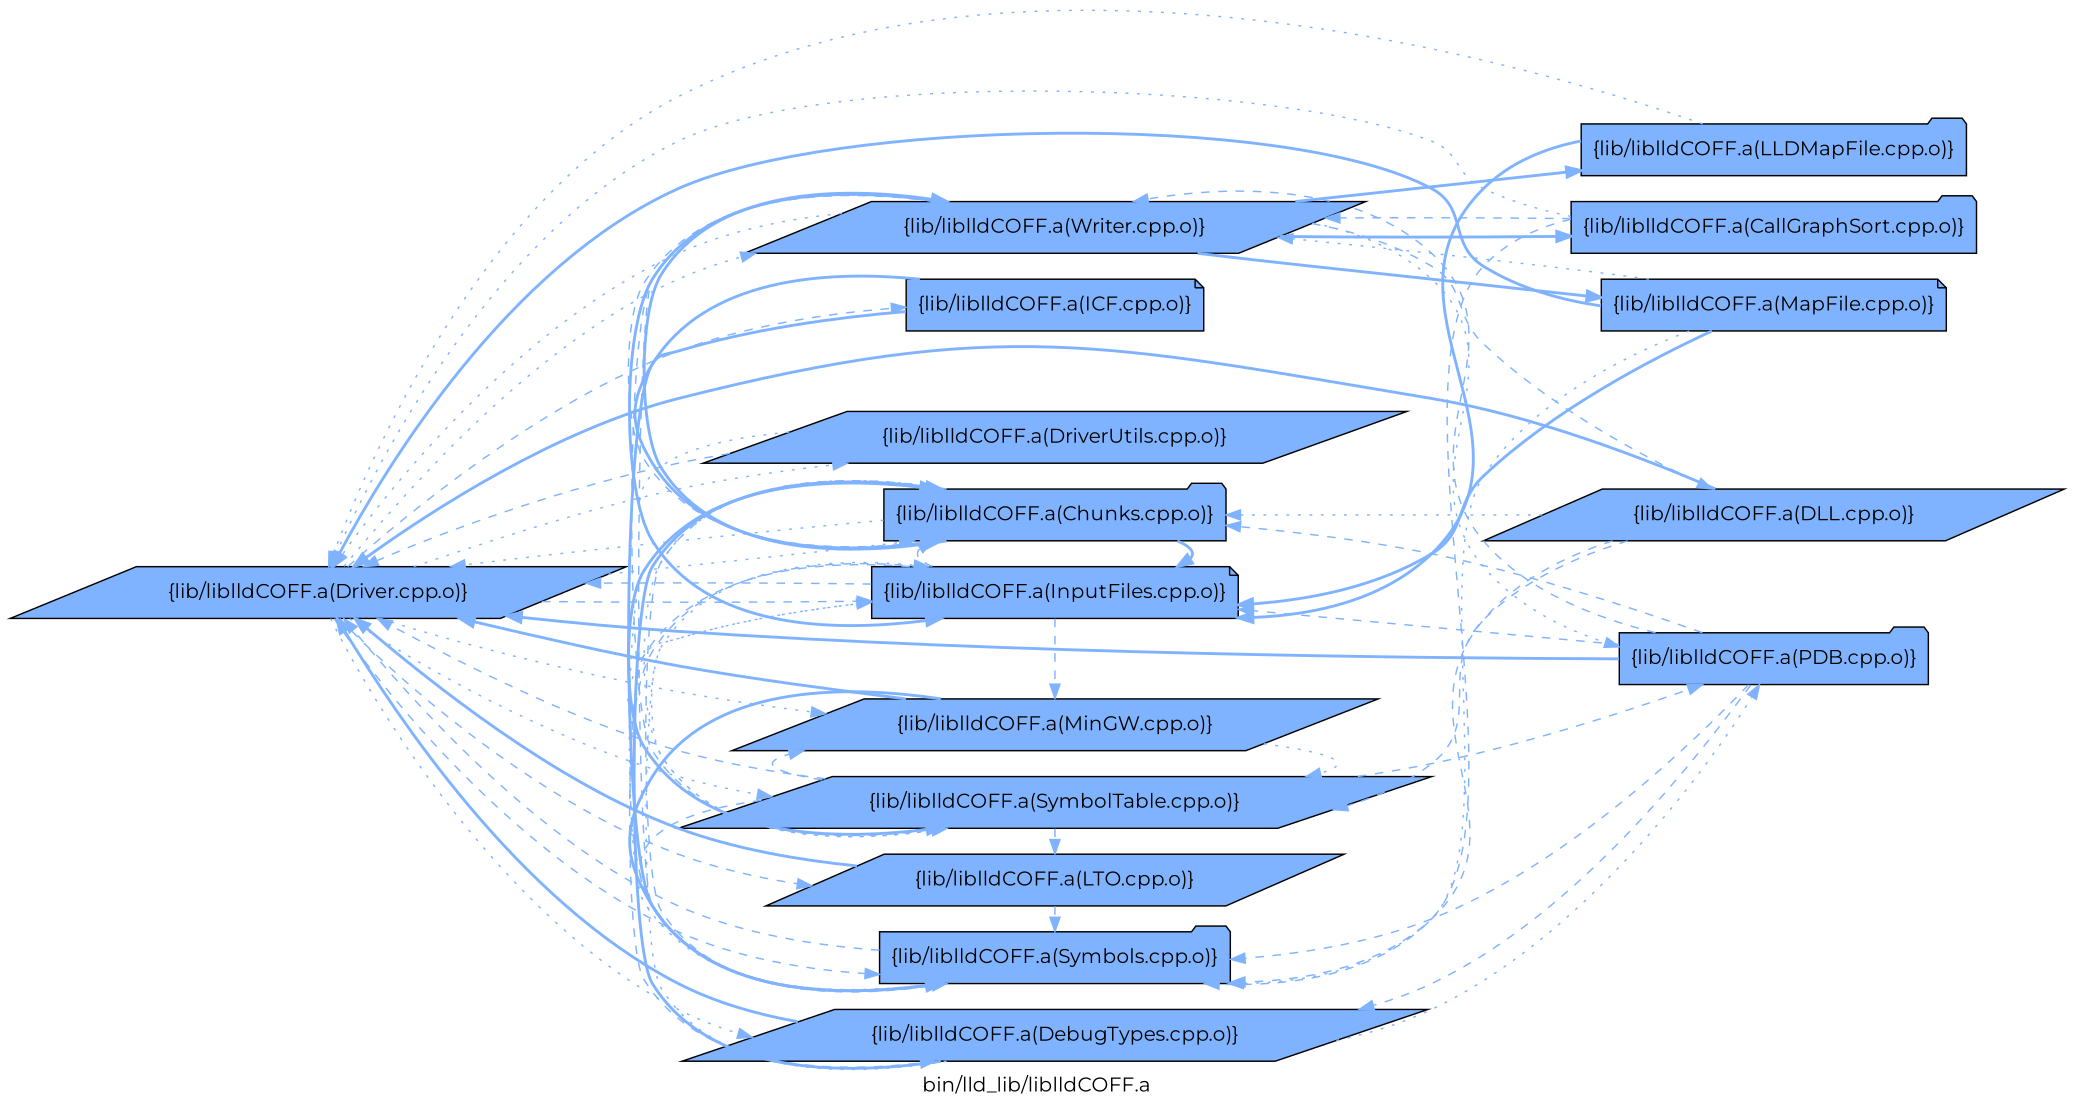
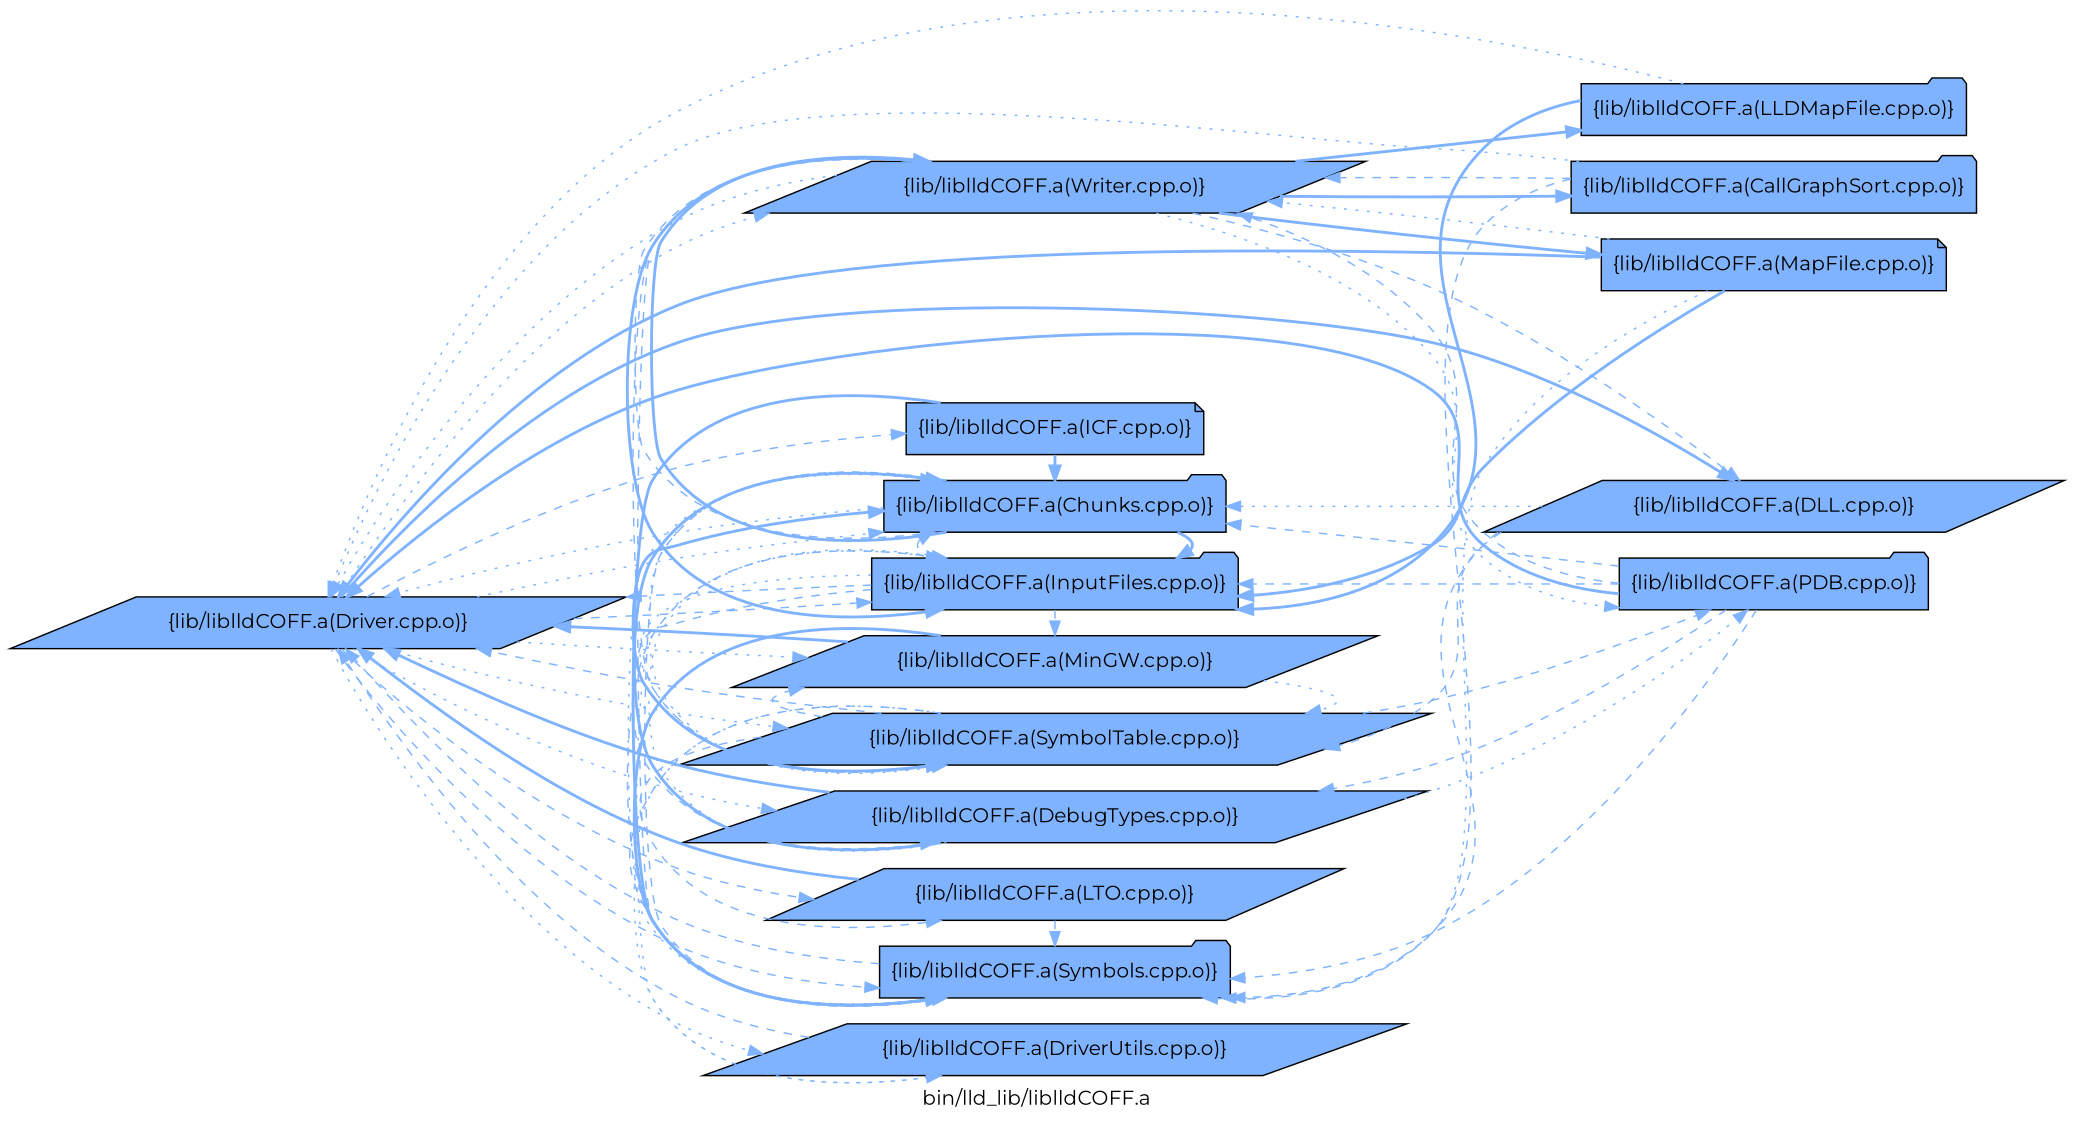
(1027, 347) -> (1001, 308)
(1055, 593) -> (1055, 584)
(644, 746) -> (634, 887)
